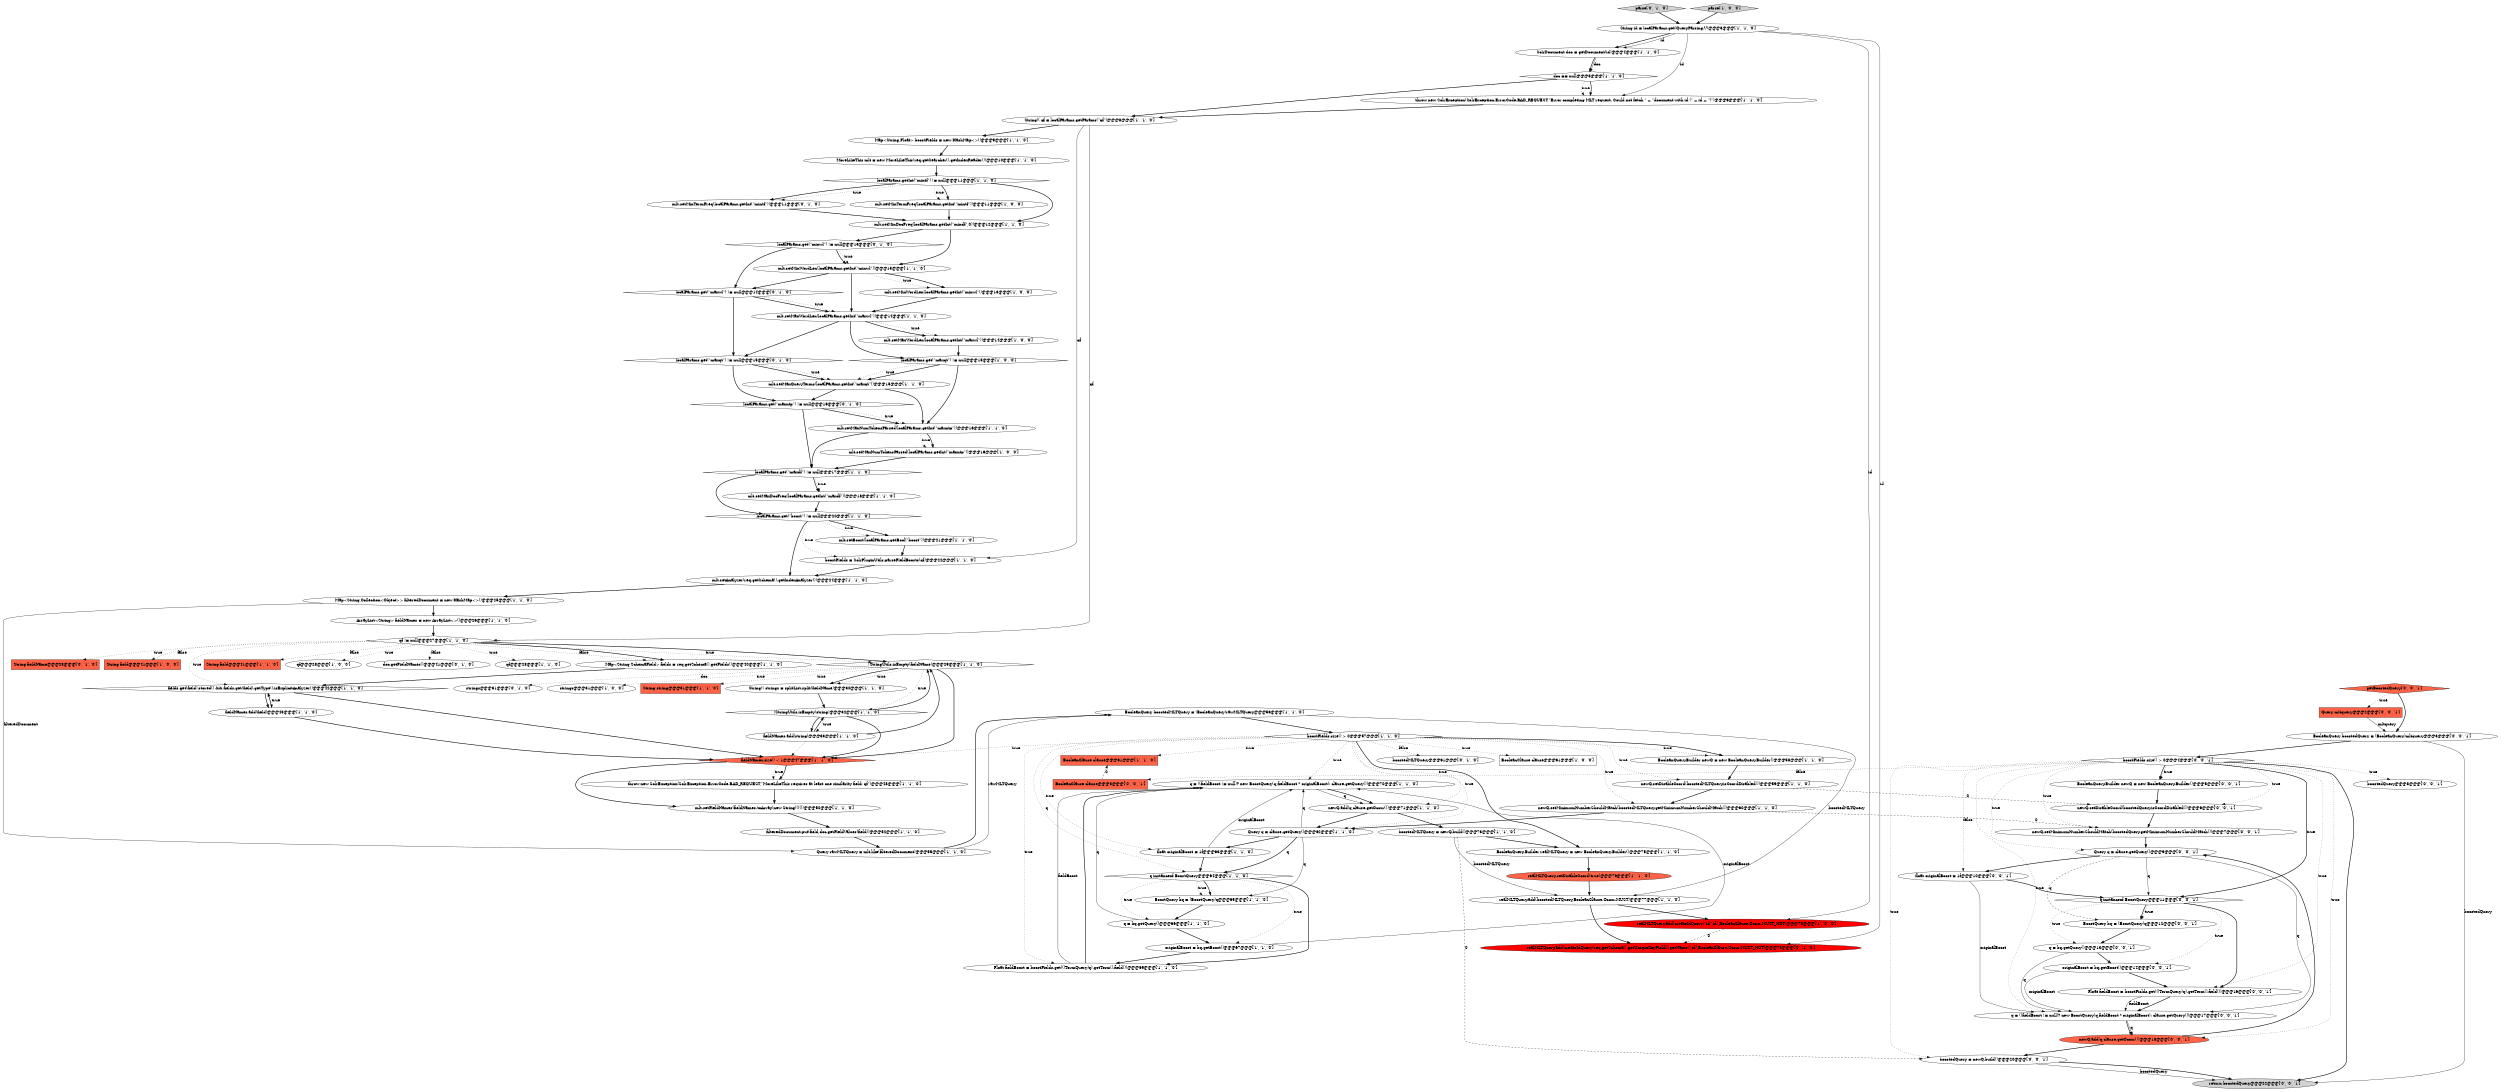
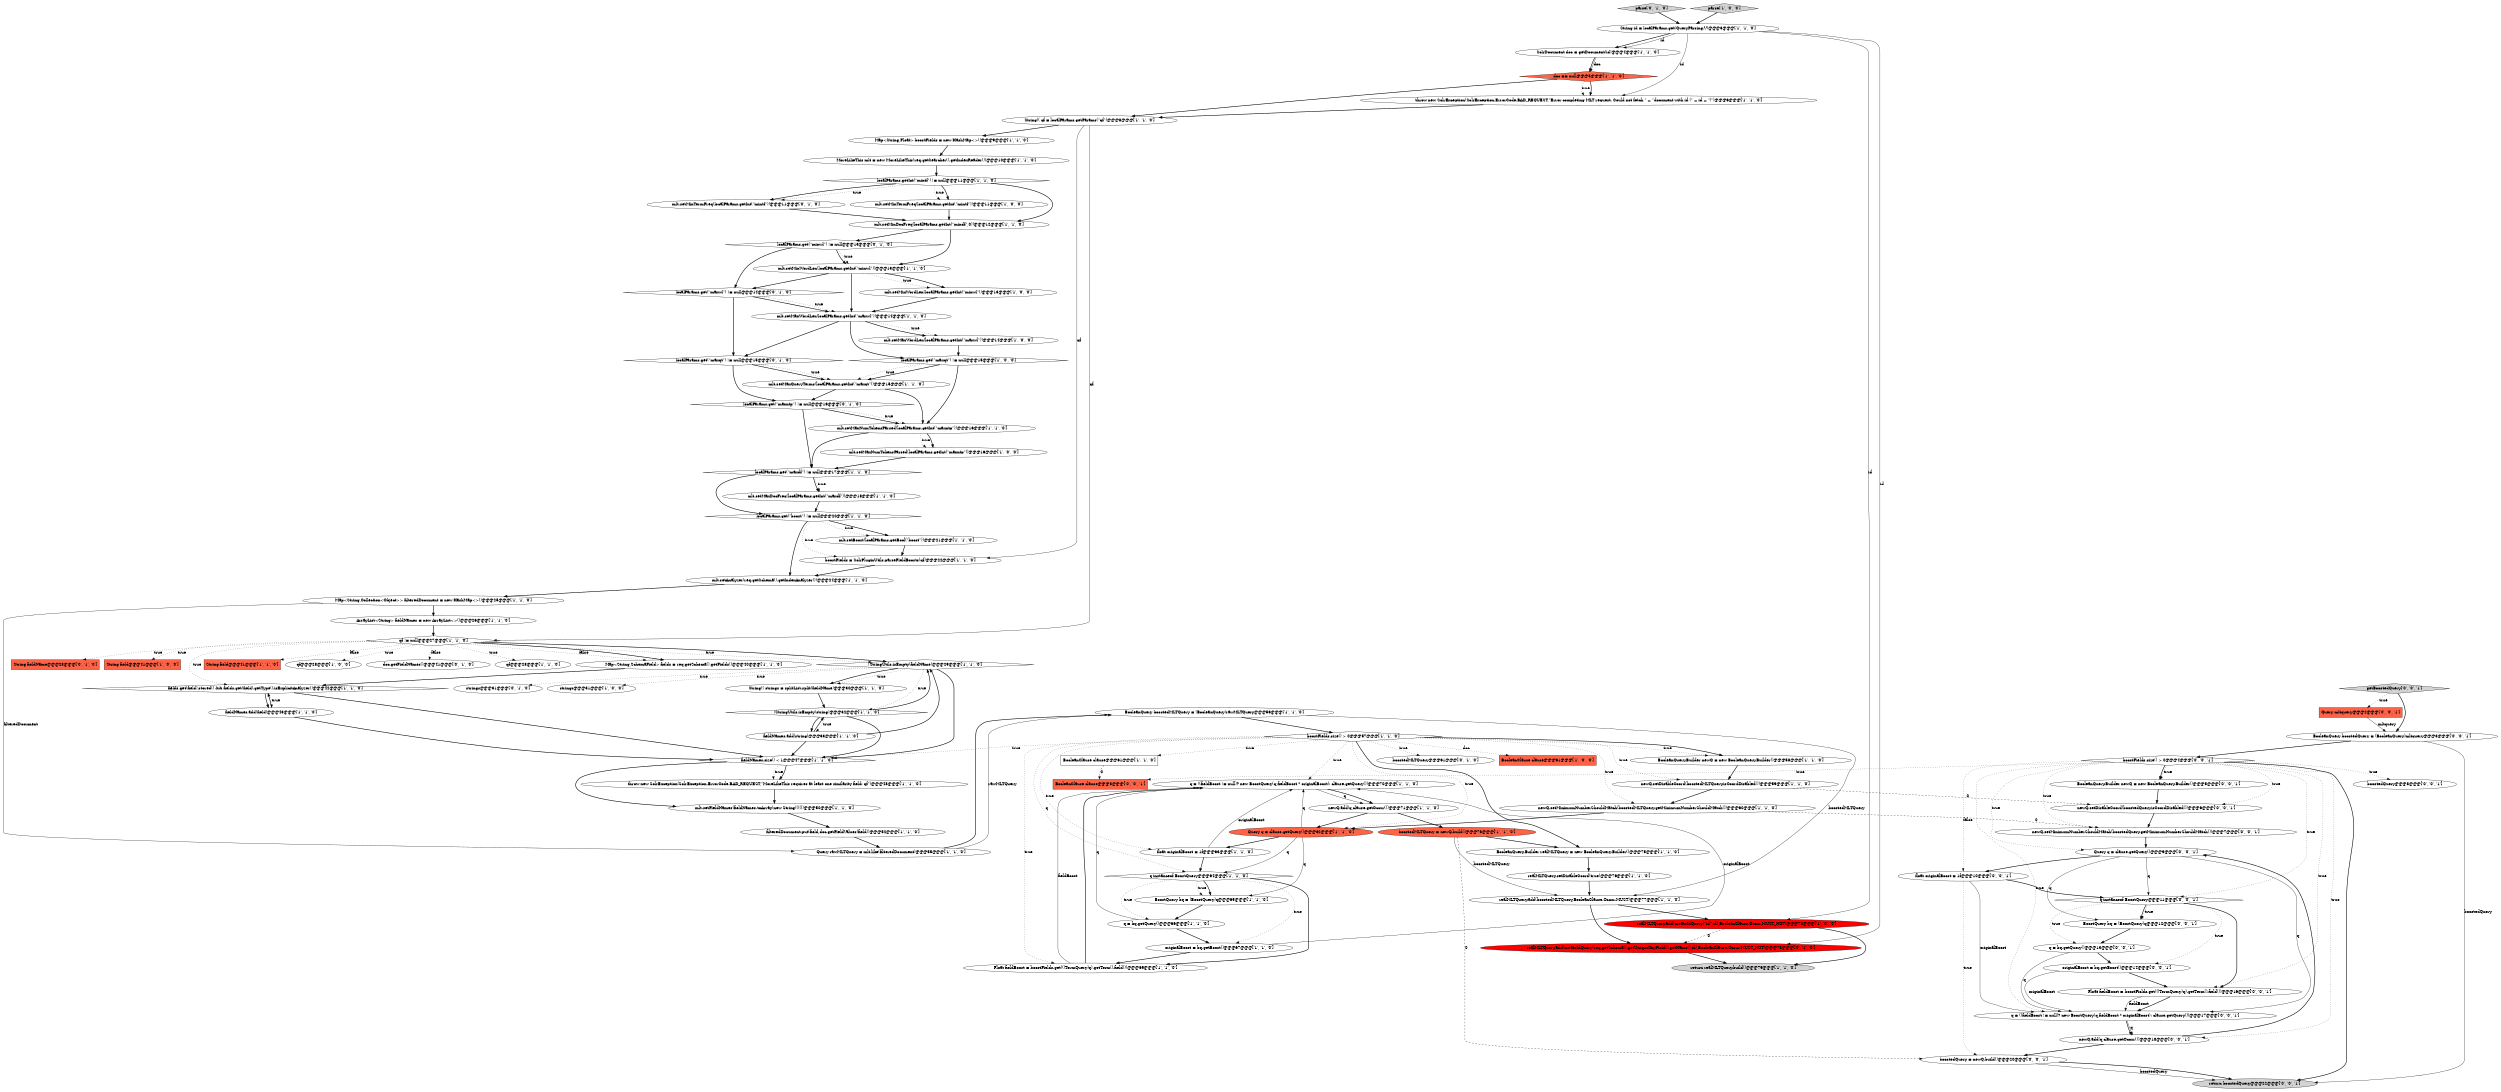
(1589, 76) -> (1589, 76)
(182, 653) -> (182, 653)
(704, 677) -> (704, 677)
(681, 689) -> none
(2394, 689) -> (2394, 689)
(800, 748) -> (800, 748)
(1403, 748) -> (1403, 748)
(1466, 748) -> (1466, 748)
(787, 760) -> (787, 760)
(1109, 760) -> (1109, 760)
(1548, 760) -> (1548, 760)
(1801, 772) -> (1801, 772)
(1421, 773) -> none
(1104, 774) -> (1100, 770)
(1890, 822) -> (1964, 970)
(1301, 832) -> (1301, 832)
(1457, 832) -> (1457, 832)
(2307, 833) -> (2307, 833)
(1265, 861) -> (1265, 861)
(1589, 876) -> (1589, 876)
(2053, 882) -> (2053, 882)
none -> (1743, 968)
(2134, 1040) -> (2134, 1040)
